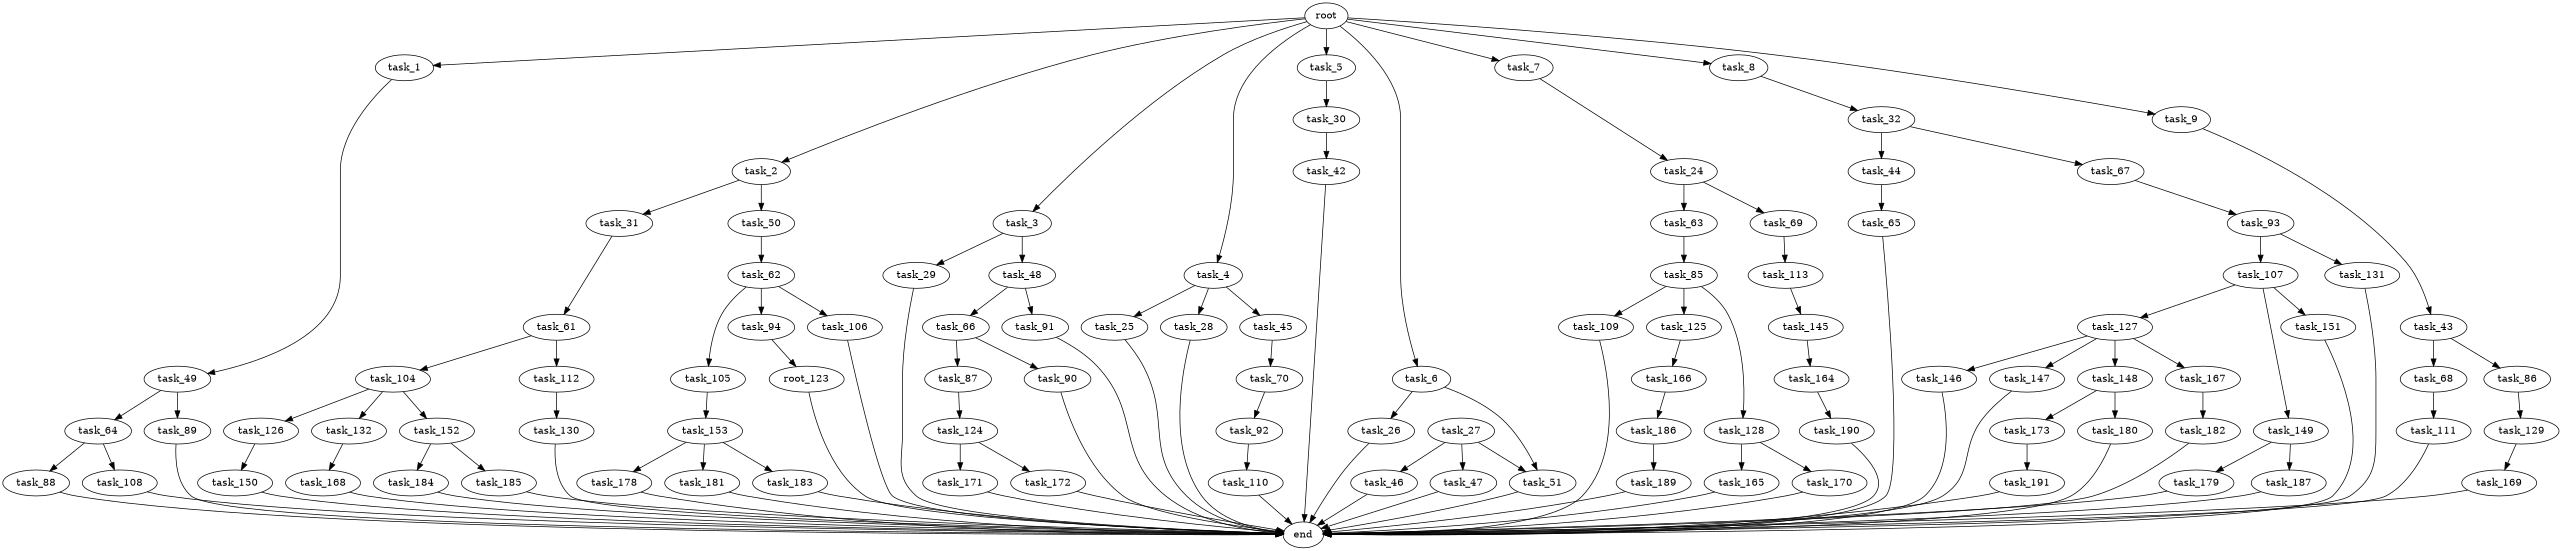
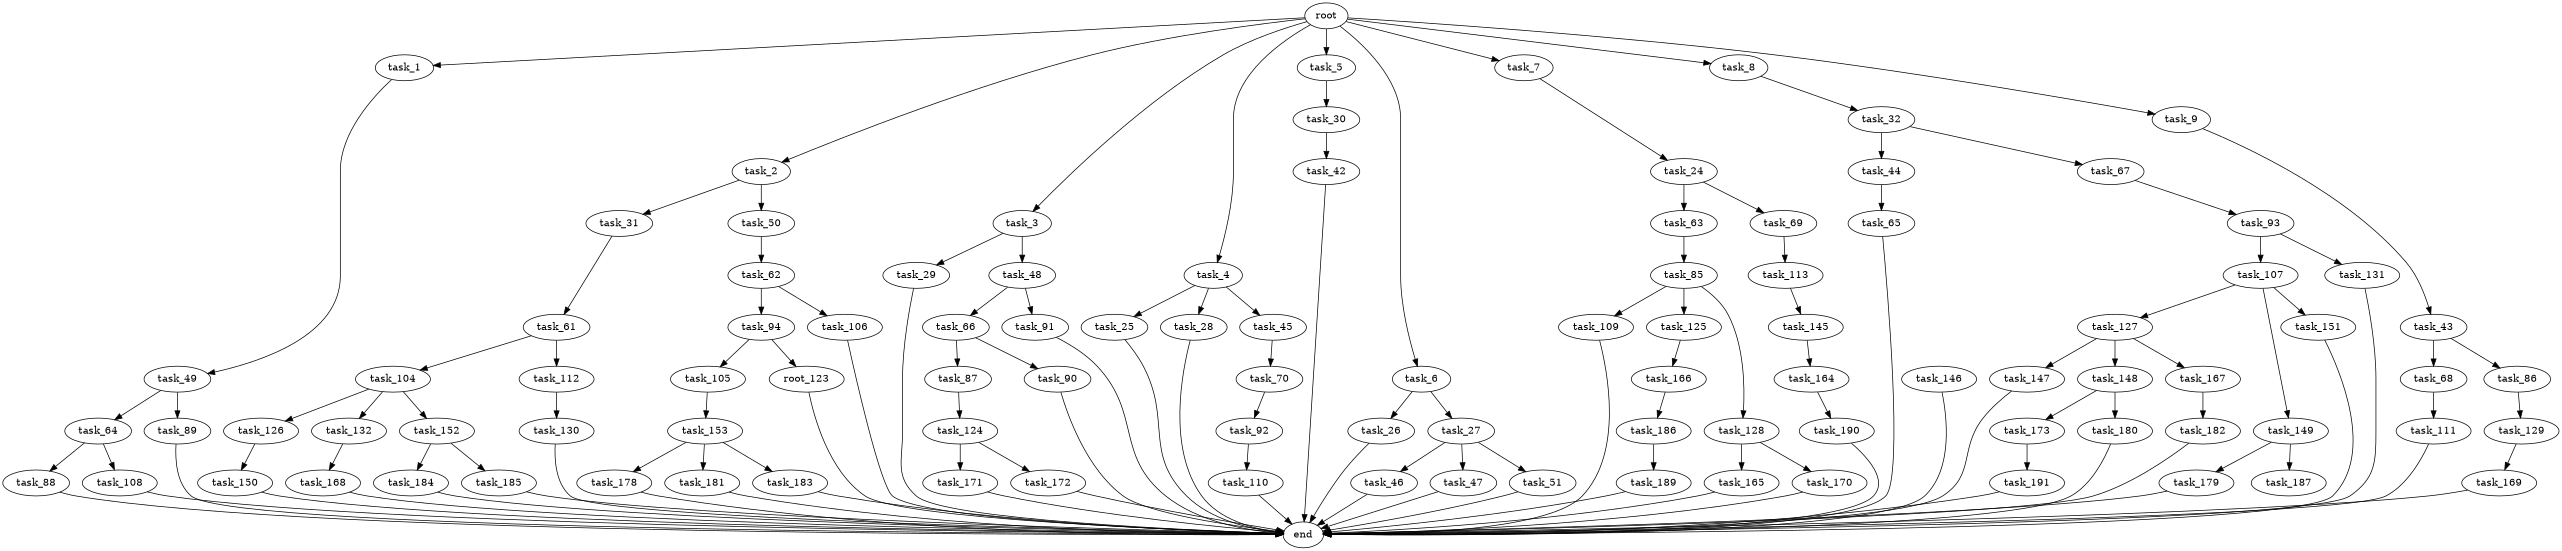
(719, 319) -> (737, 351)
(2031, 352) -> none
(1498, 416) -> (1439, 402)
(1797, 523) -> none
